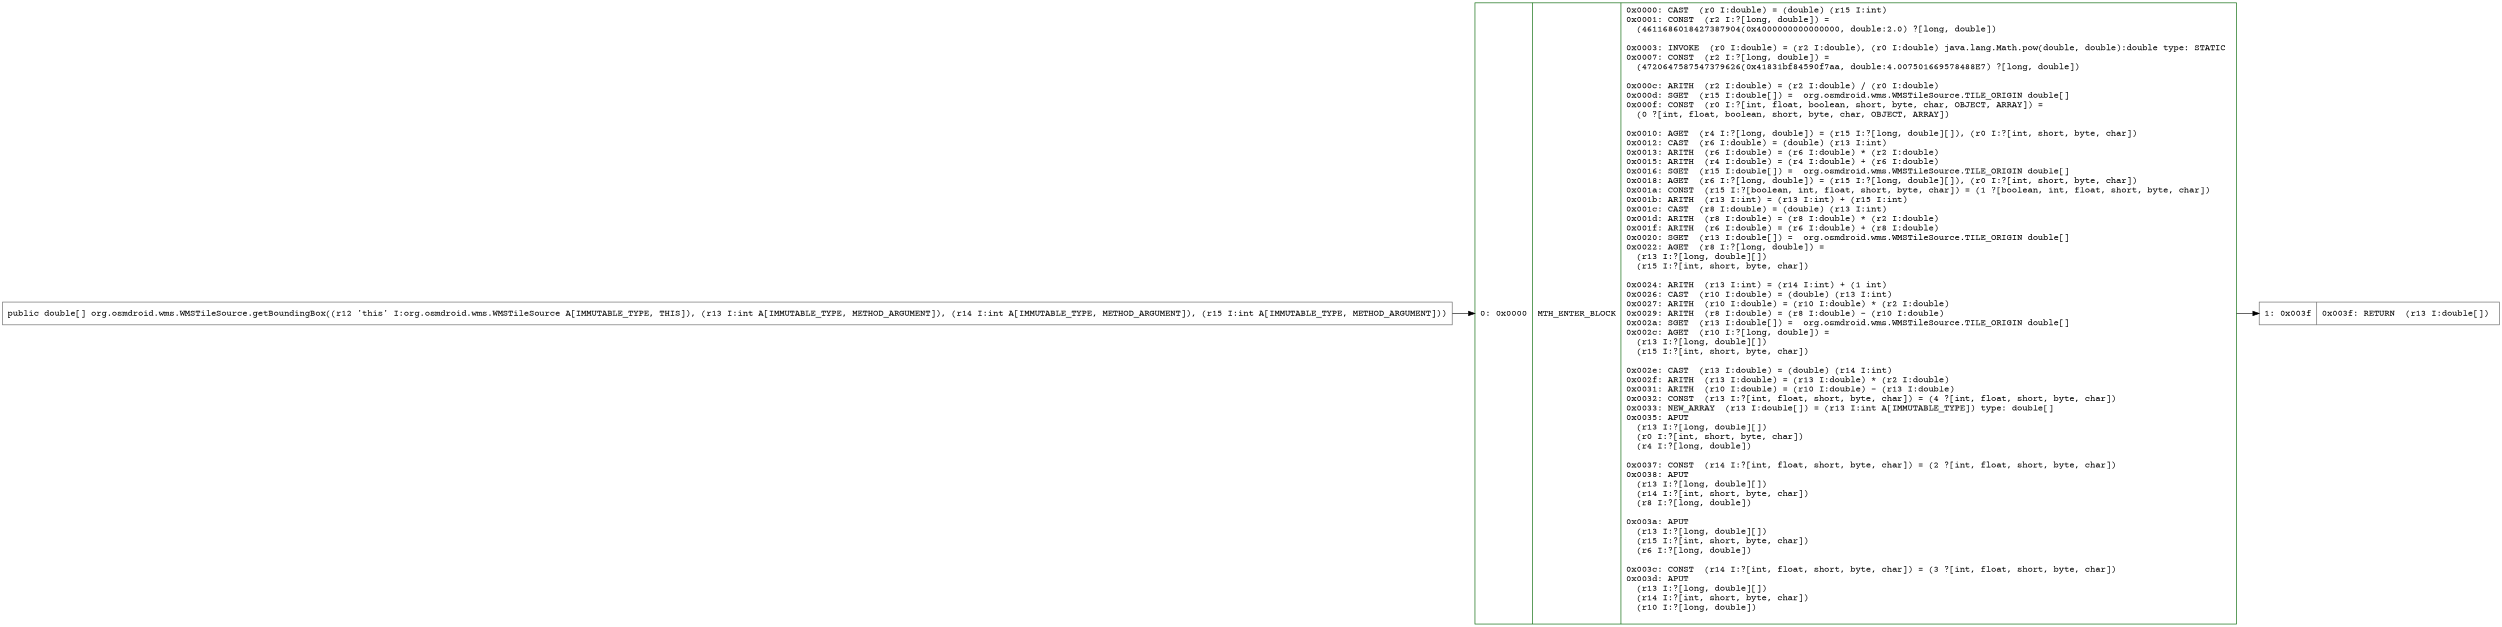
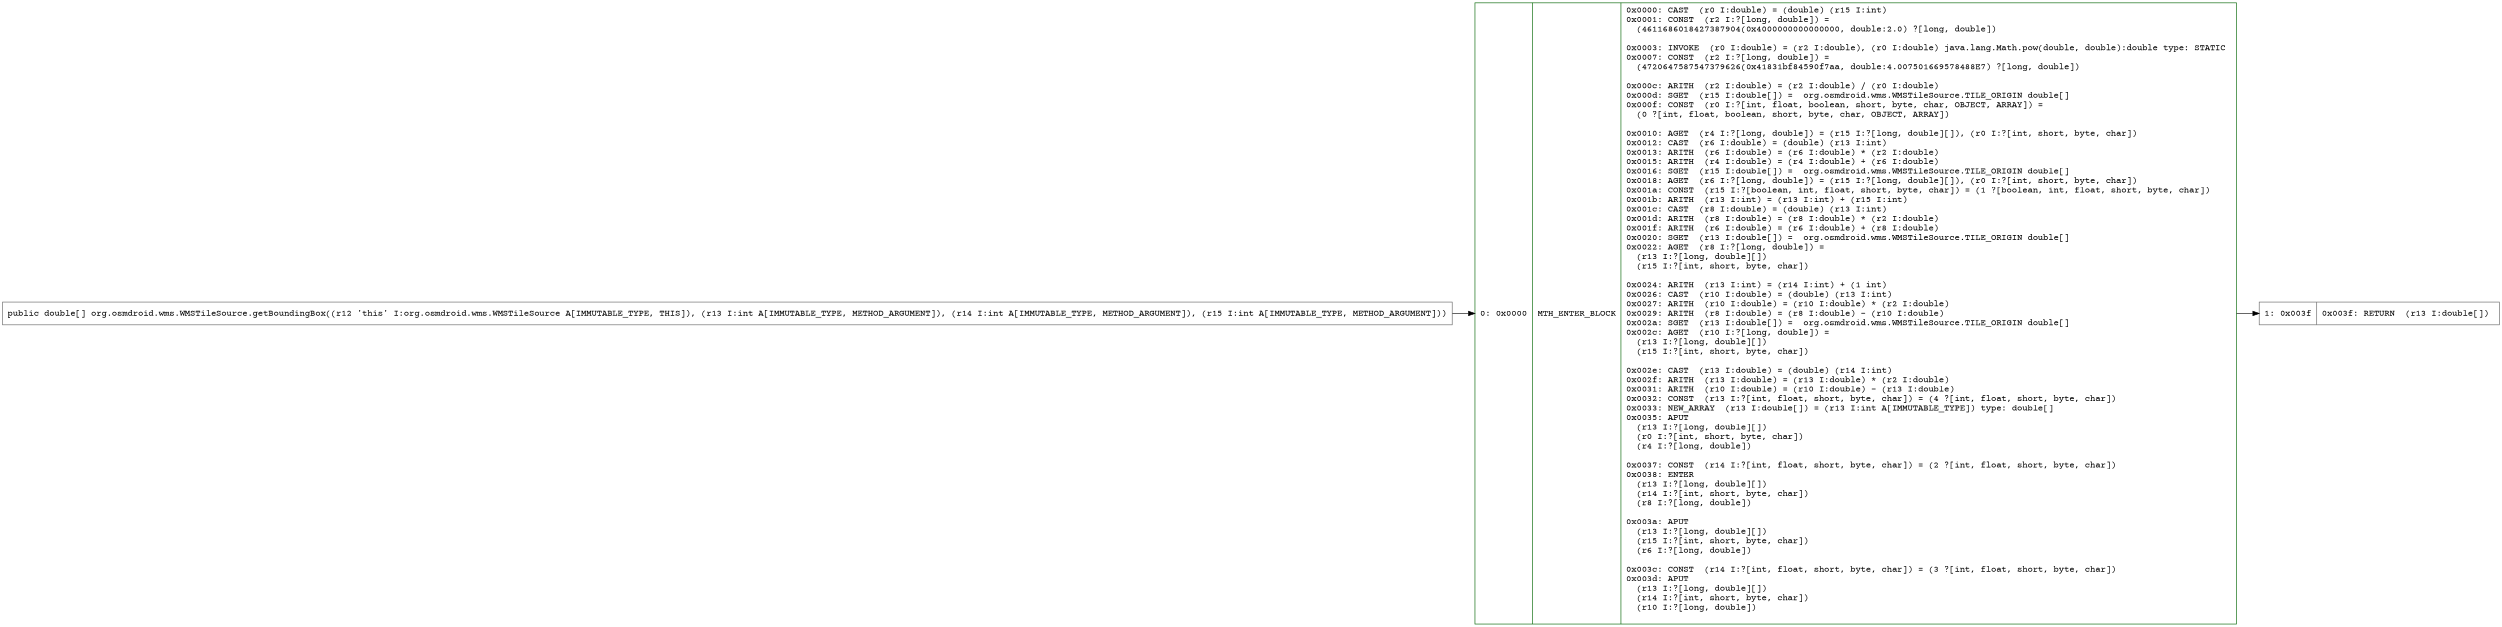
(1663, 474) -> (1665, 474)
